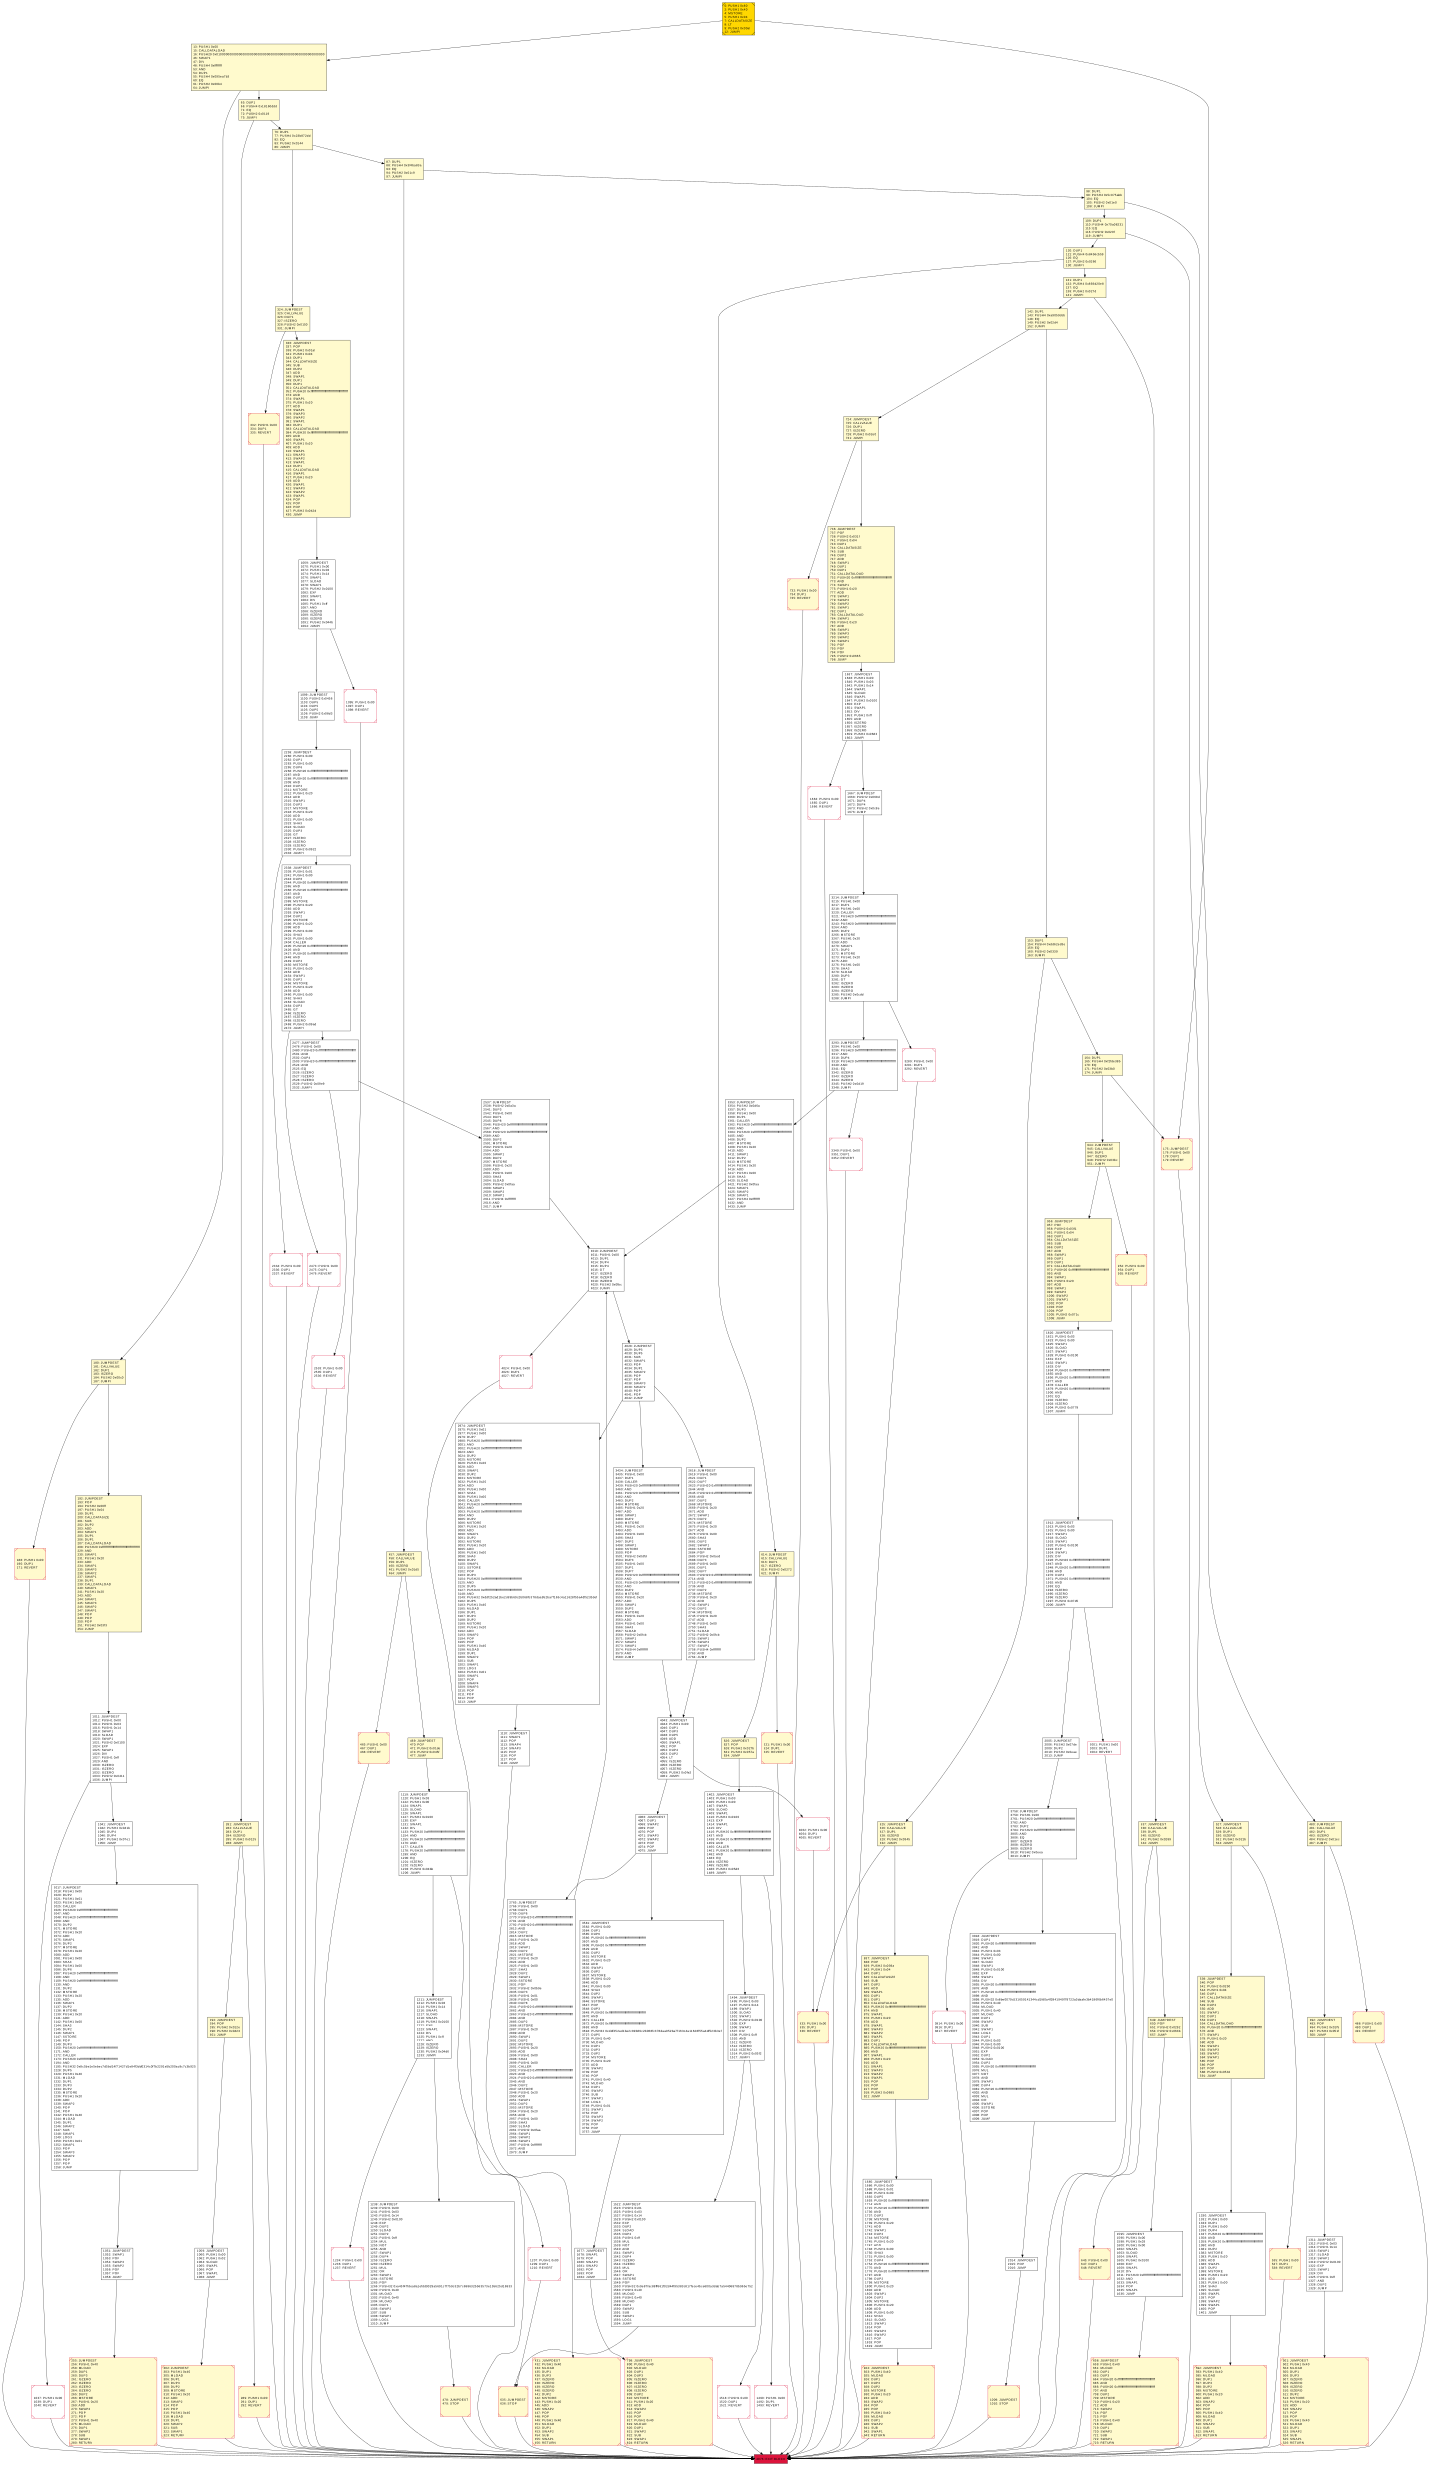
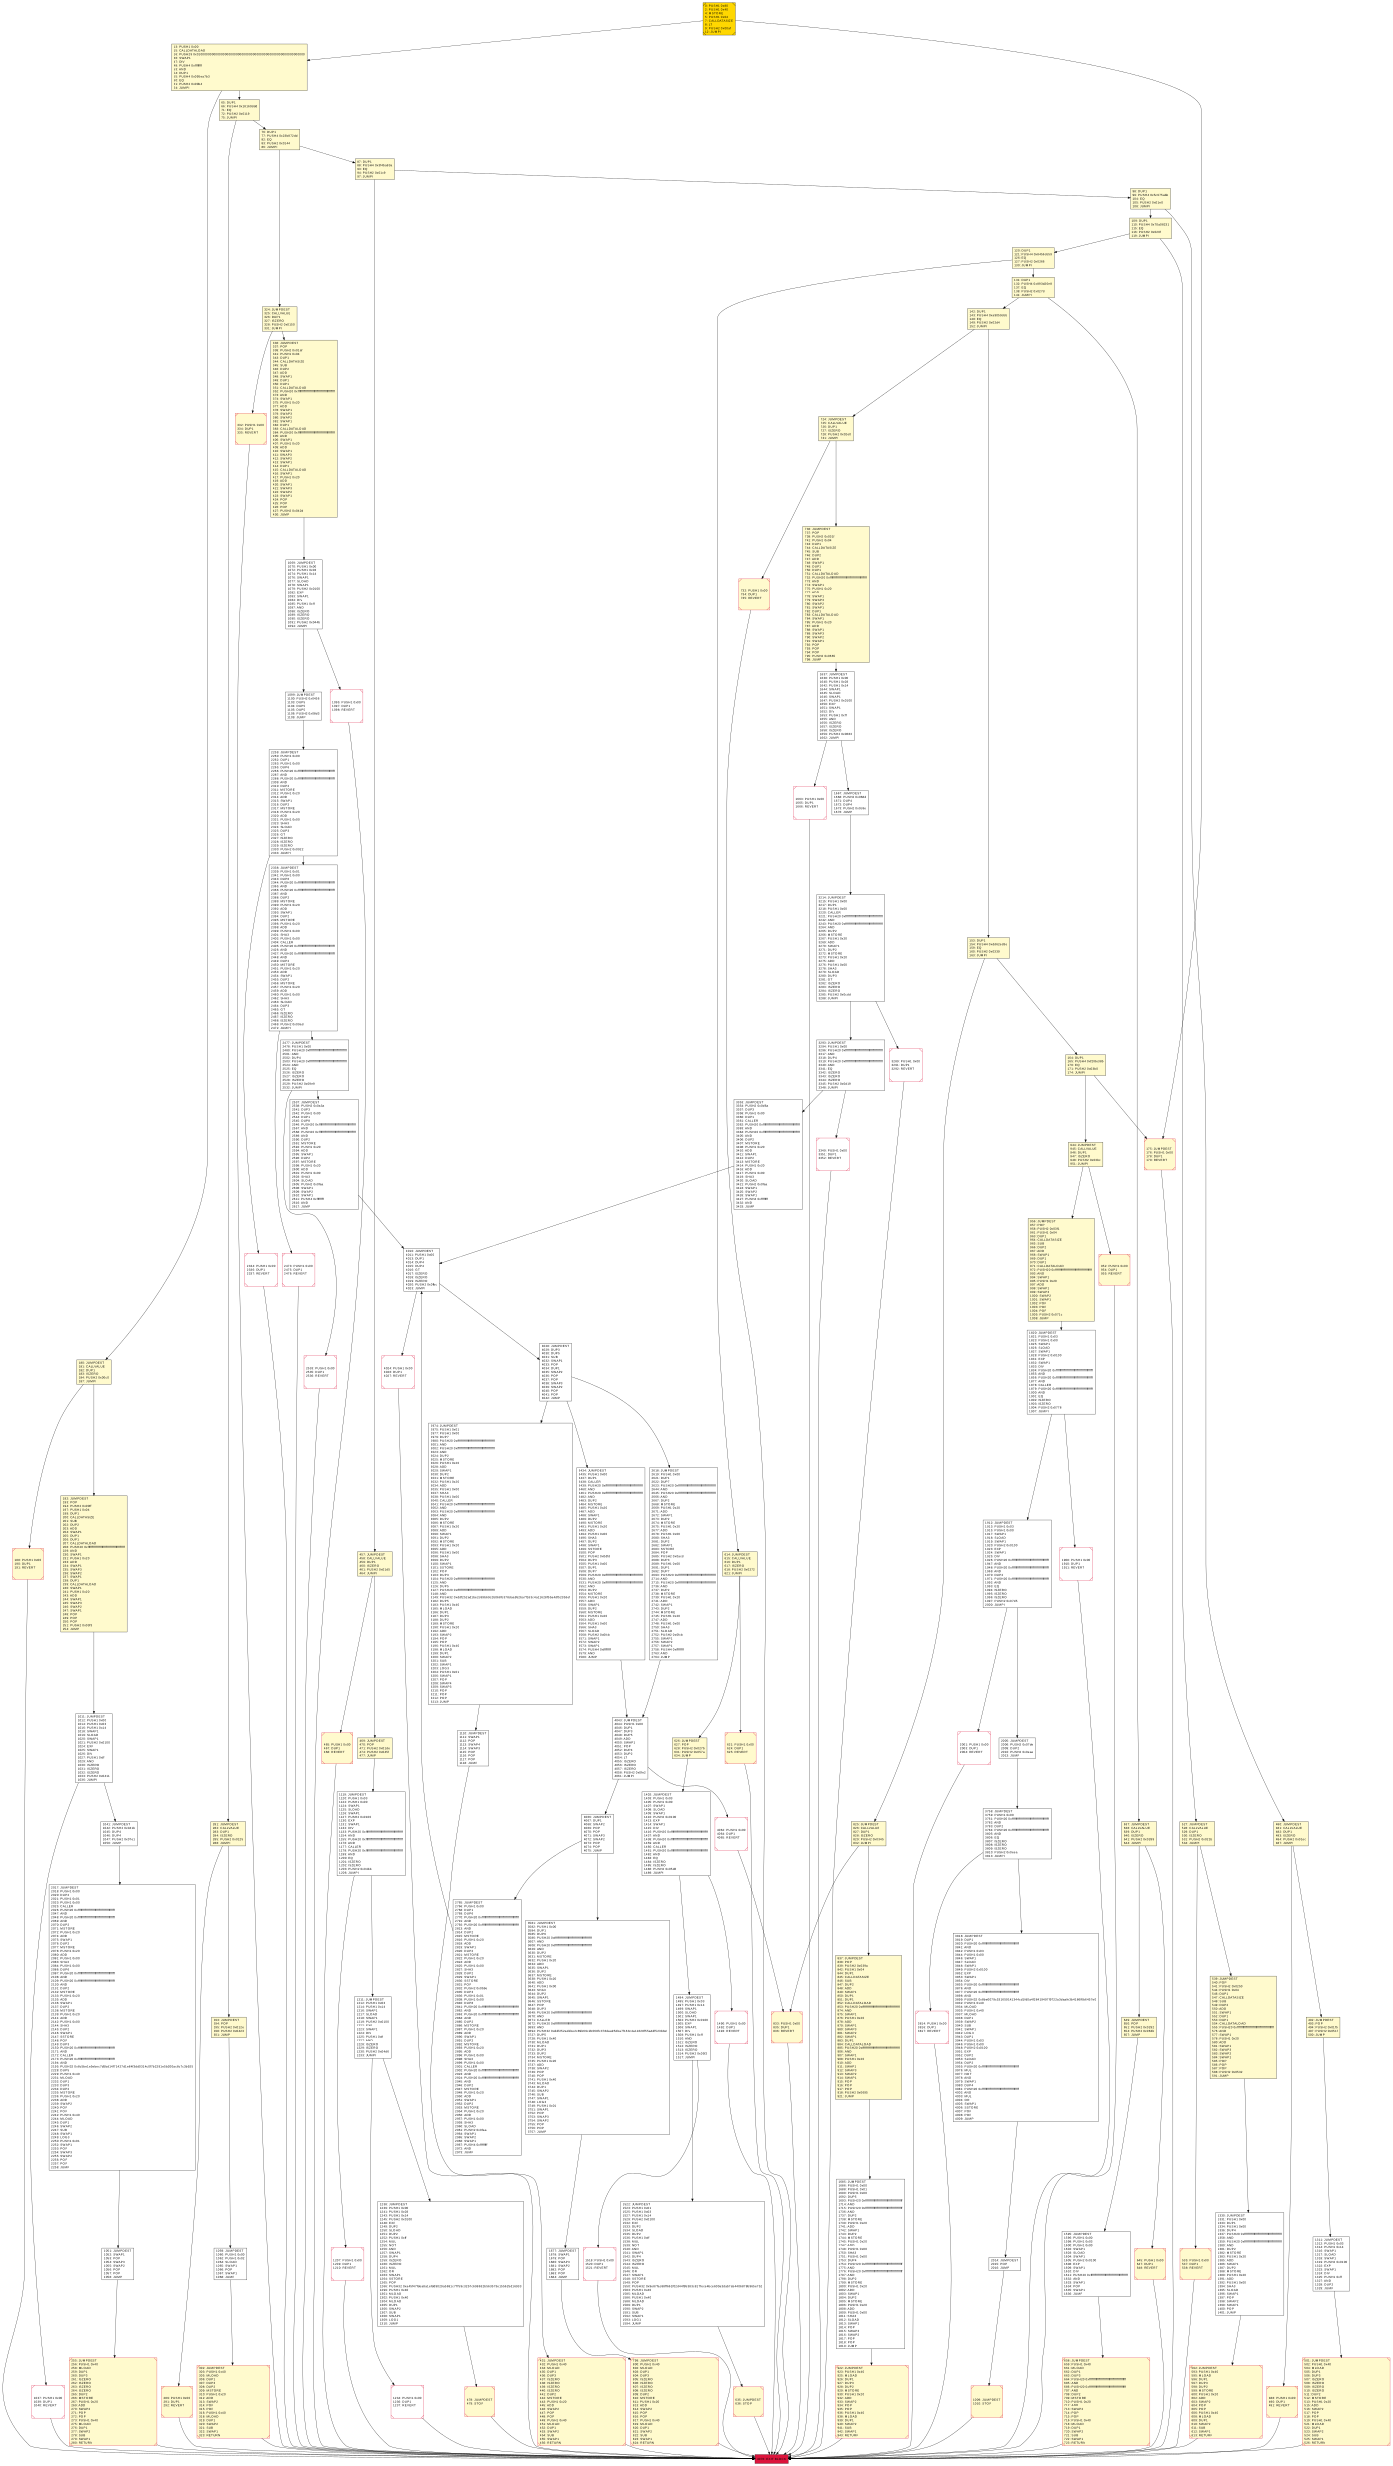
(30, 1564) -> (28, 1564)
none -> (1076, 1564)
(1104, 1748) -> (974, 1748)
(529, 2332) -> (414, 2450)
